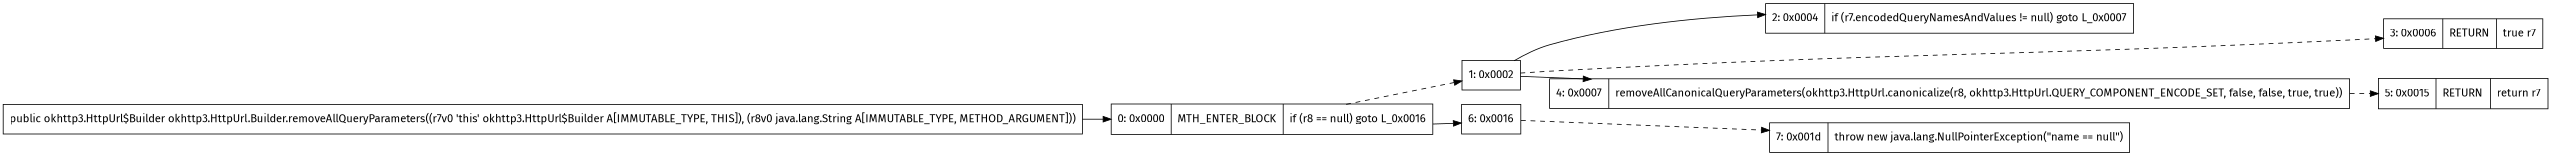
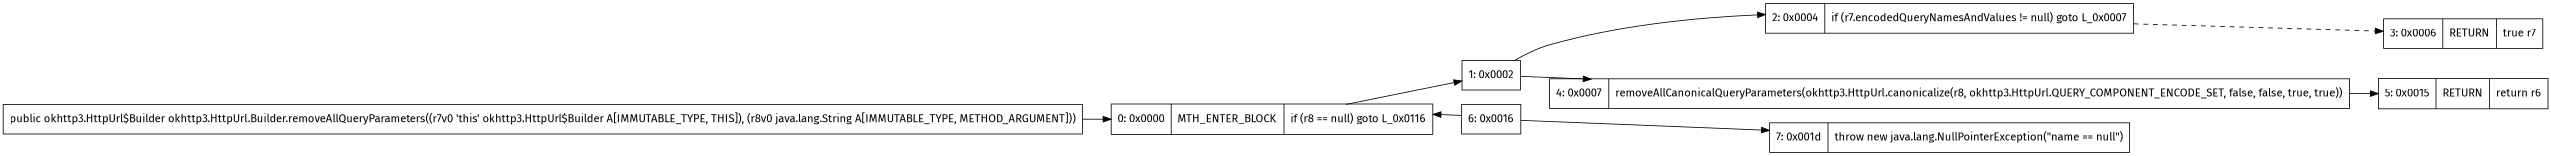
(1948, 55) -> (2254, 27)
(1400, 93) -> (1400, 93)
(2519, 93) -> (2519, 93)
(2360, 94) -> (2360, 94)
(1358, 119) -> (1358, 119)
(1443, 124) -> (1451, 115)
(1641, 125) -> (1641, 125)
